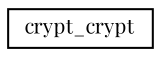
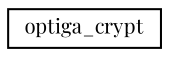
(80, 29) -> (85, 29)
